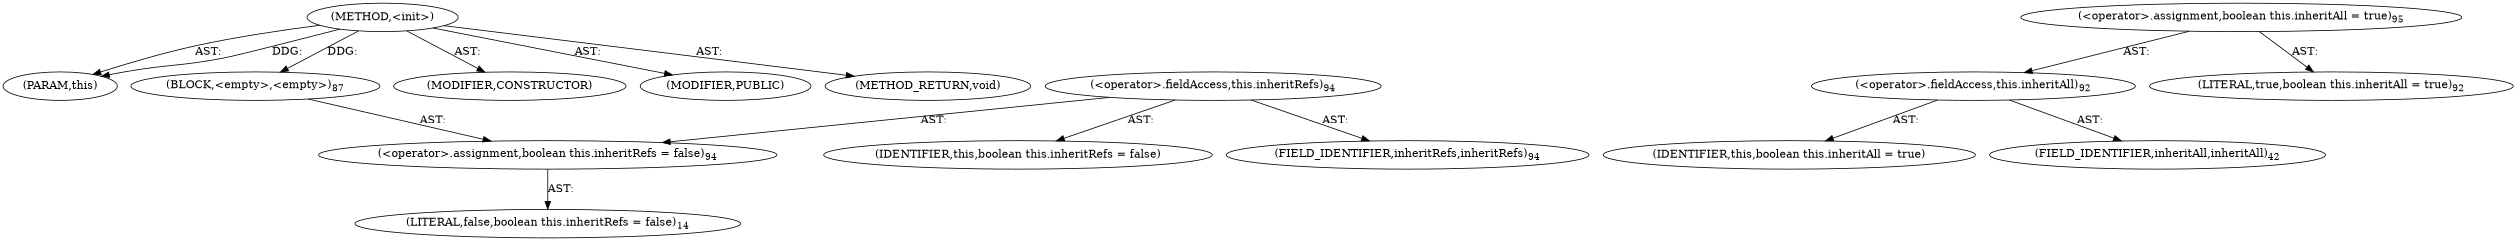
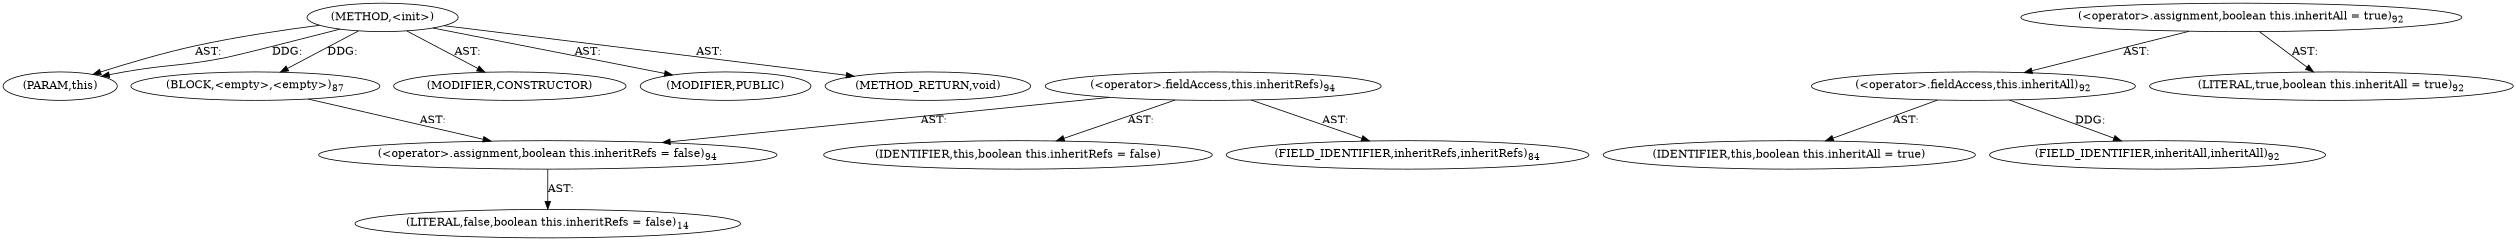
(2398, 16) -> (2398, 16)
(2092, 121) -> (2092, 121)
(1534, 154) -> (1534, 154)
(2274, 154) -> (2274, 154)
